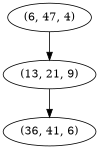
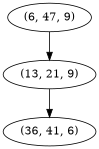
(50, 17) -> (50, 17)
